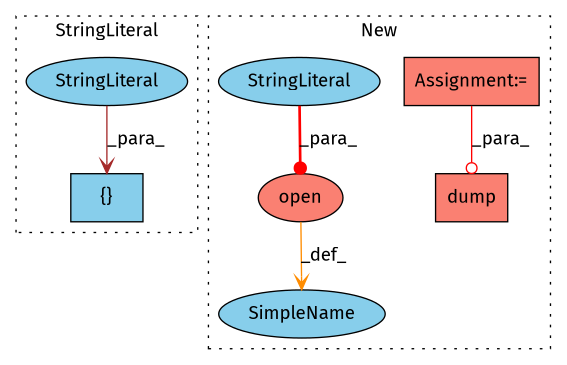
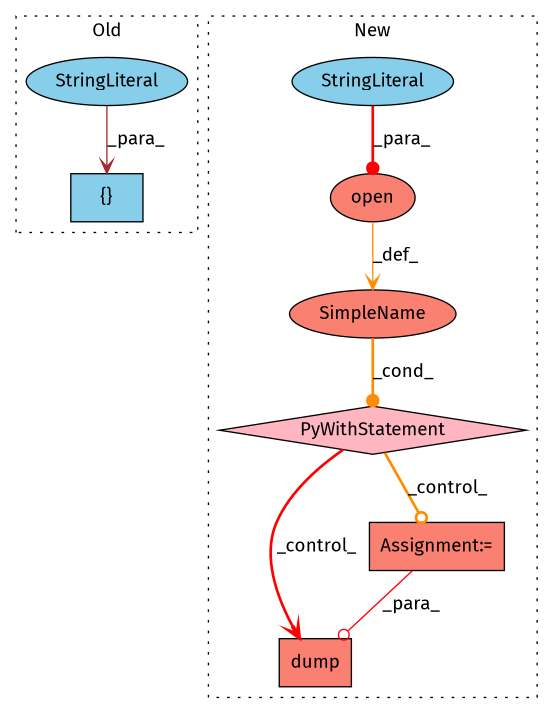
(107, 31) -> (107, 31)
(302, 314) -> (373, 314)
none -> (373, 430)
